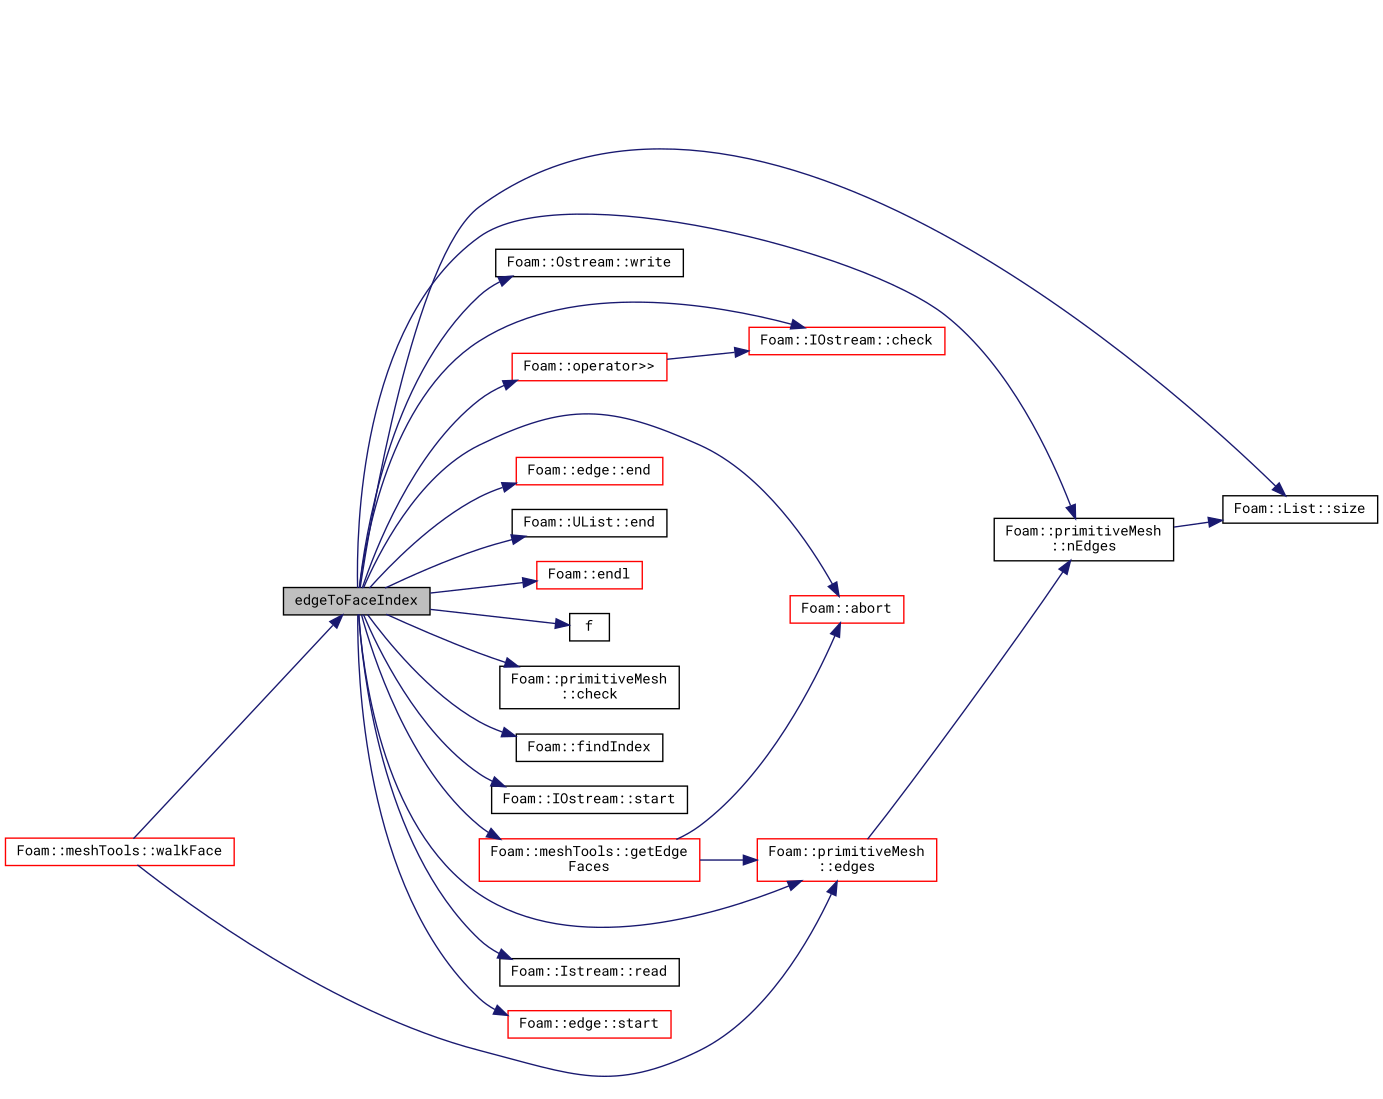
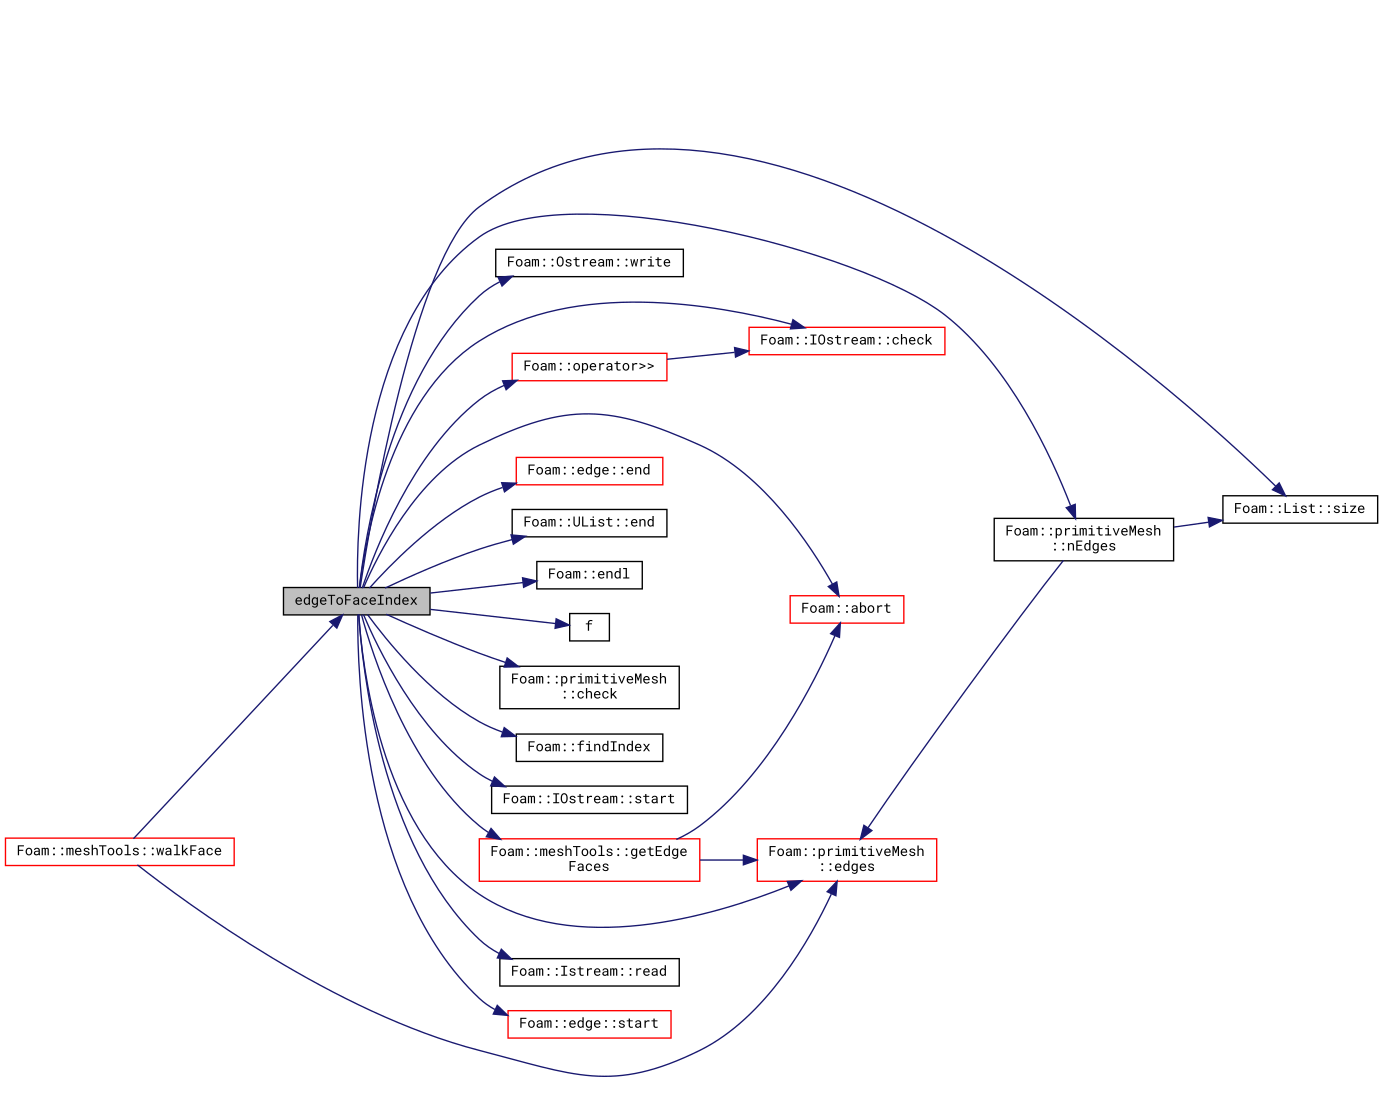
(590, 575) -> (590, 575)
(967, 707) -> (964, 693)
